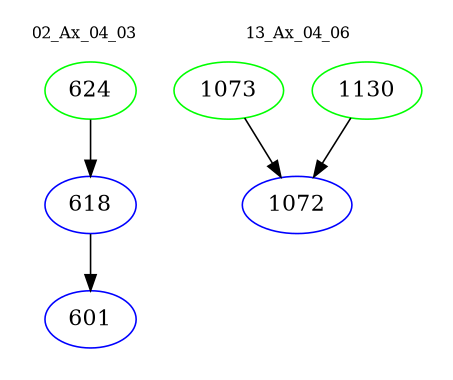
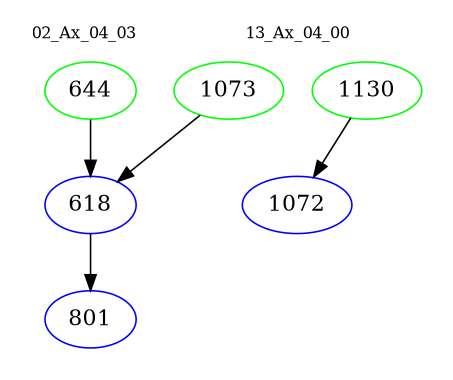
(298, 34) -> (298, 34)
(91, 91) -> (91, 91)
(259, 141) -> (172, 138)
(91, 319) -> (91, 319)
